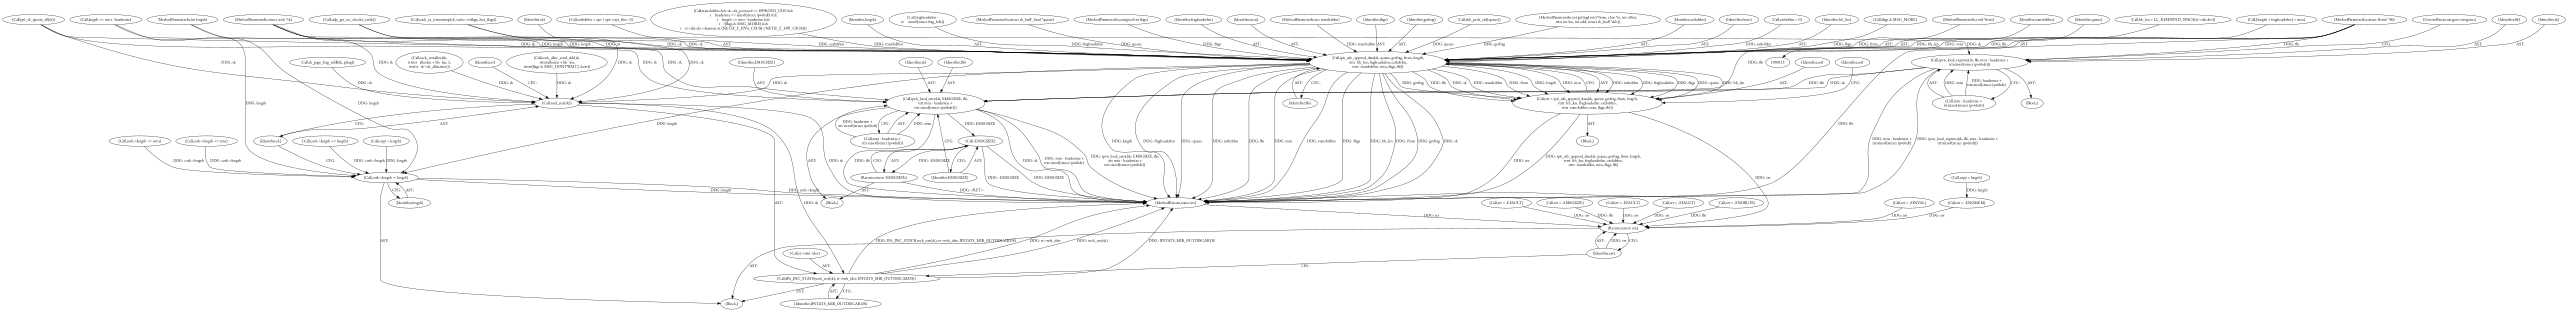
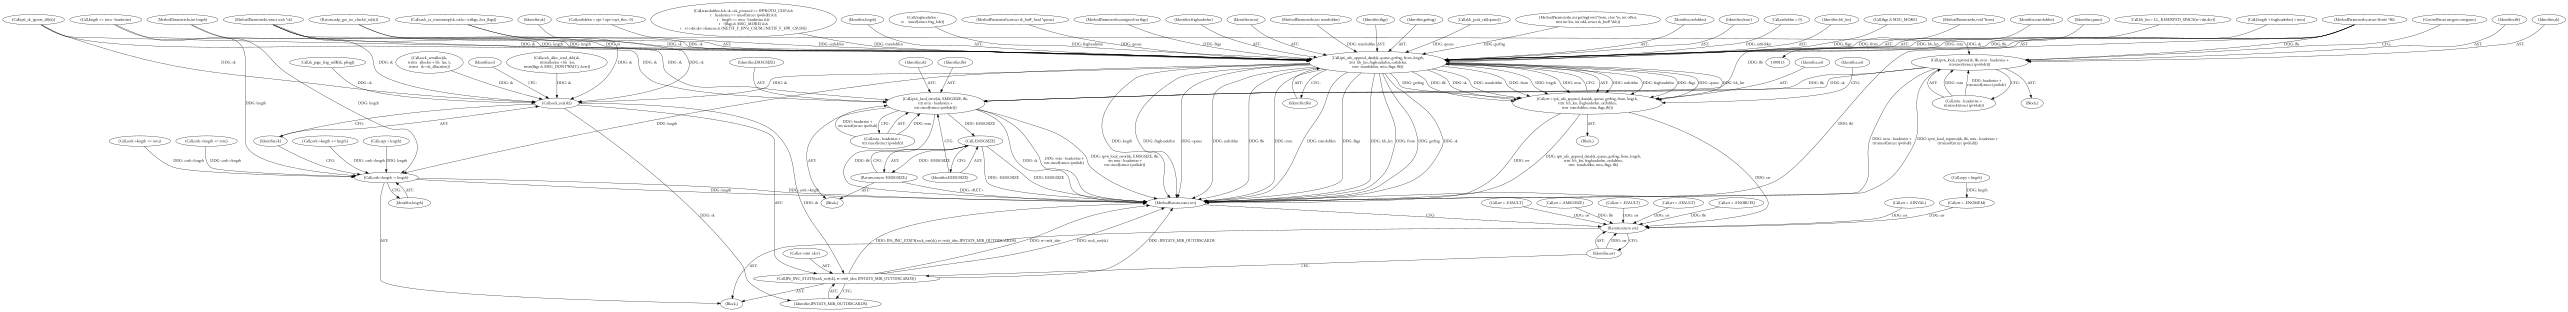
(349, 20) -> (349, 20)
(840, 184) -> (682, 200)
(1431, 216) -> (1431, 216)
